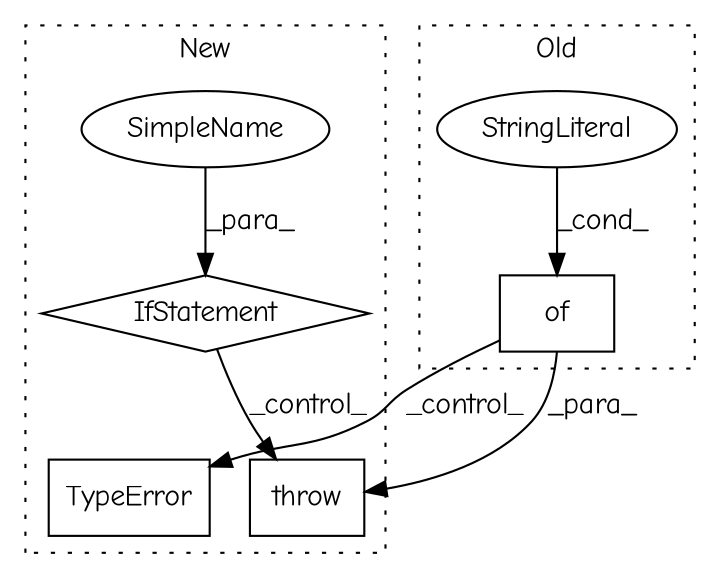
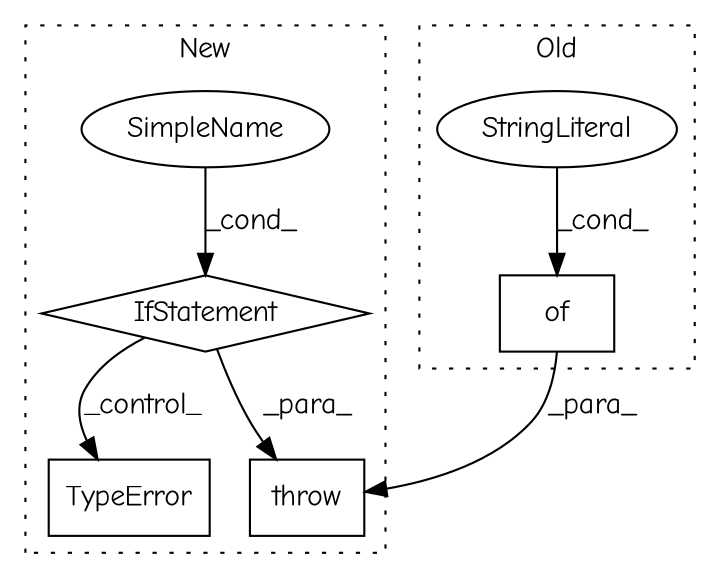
(251, 221) -> (251, 221)
(308, 406) -> (308, 406)
(366, 421) -> (92, 378)
